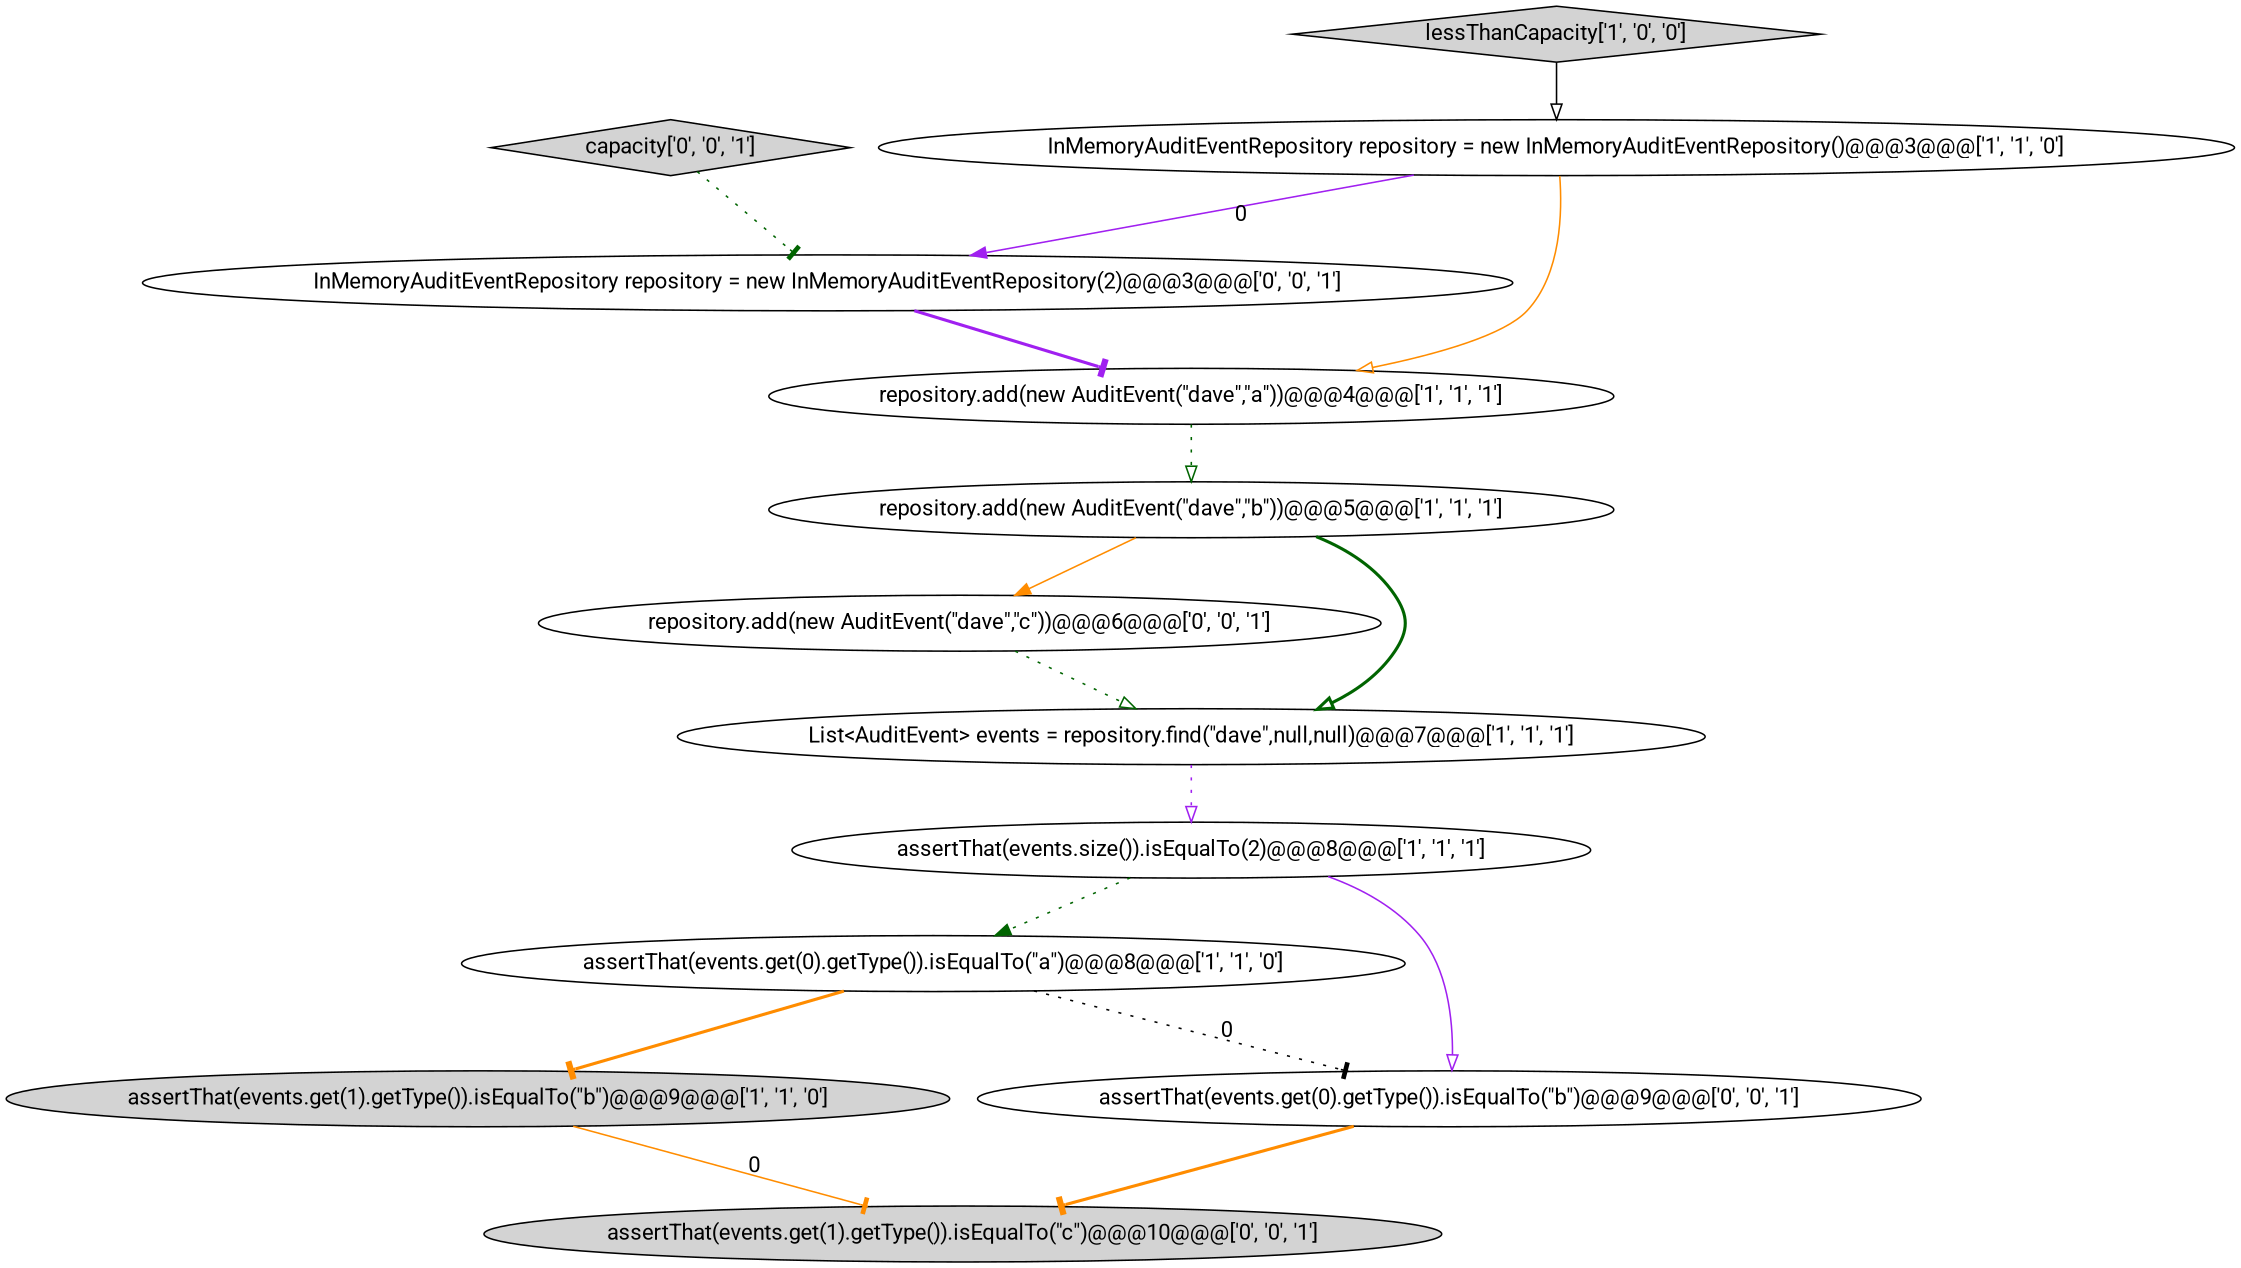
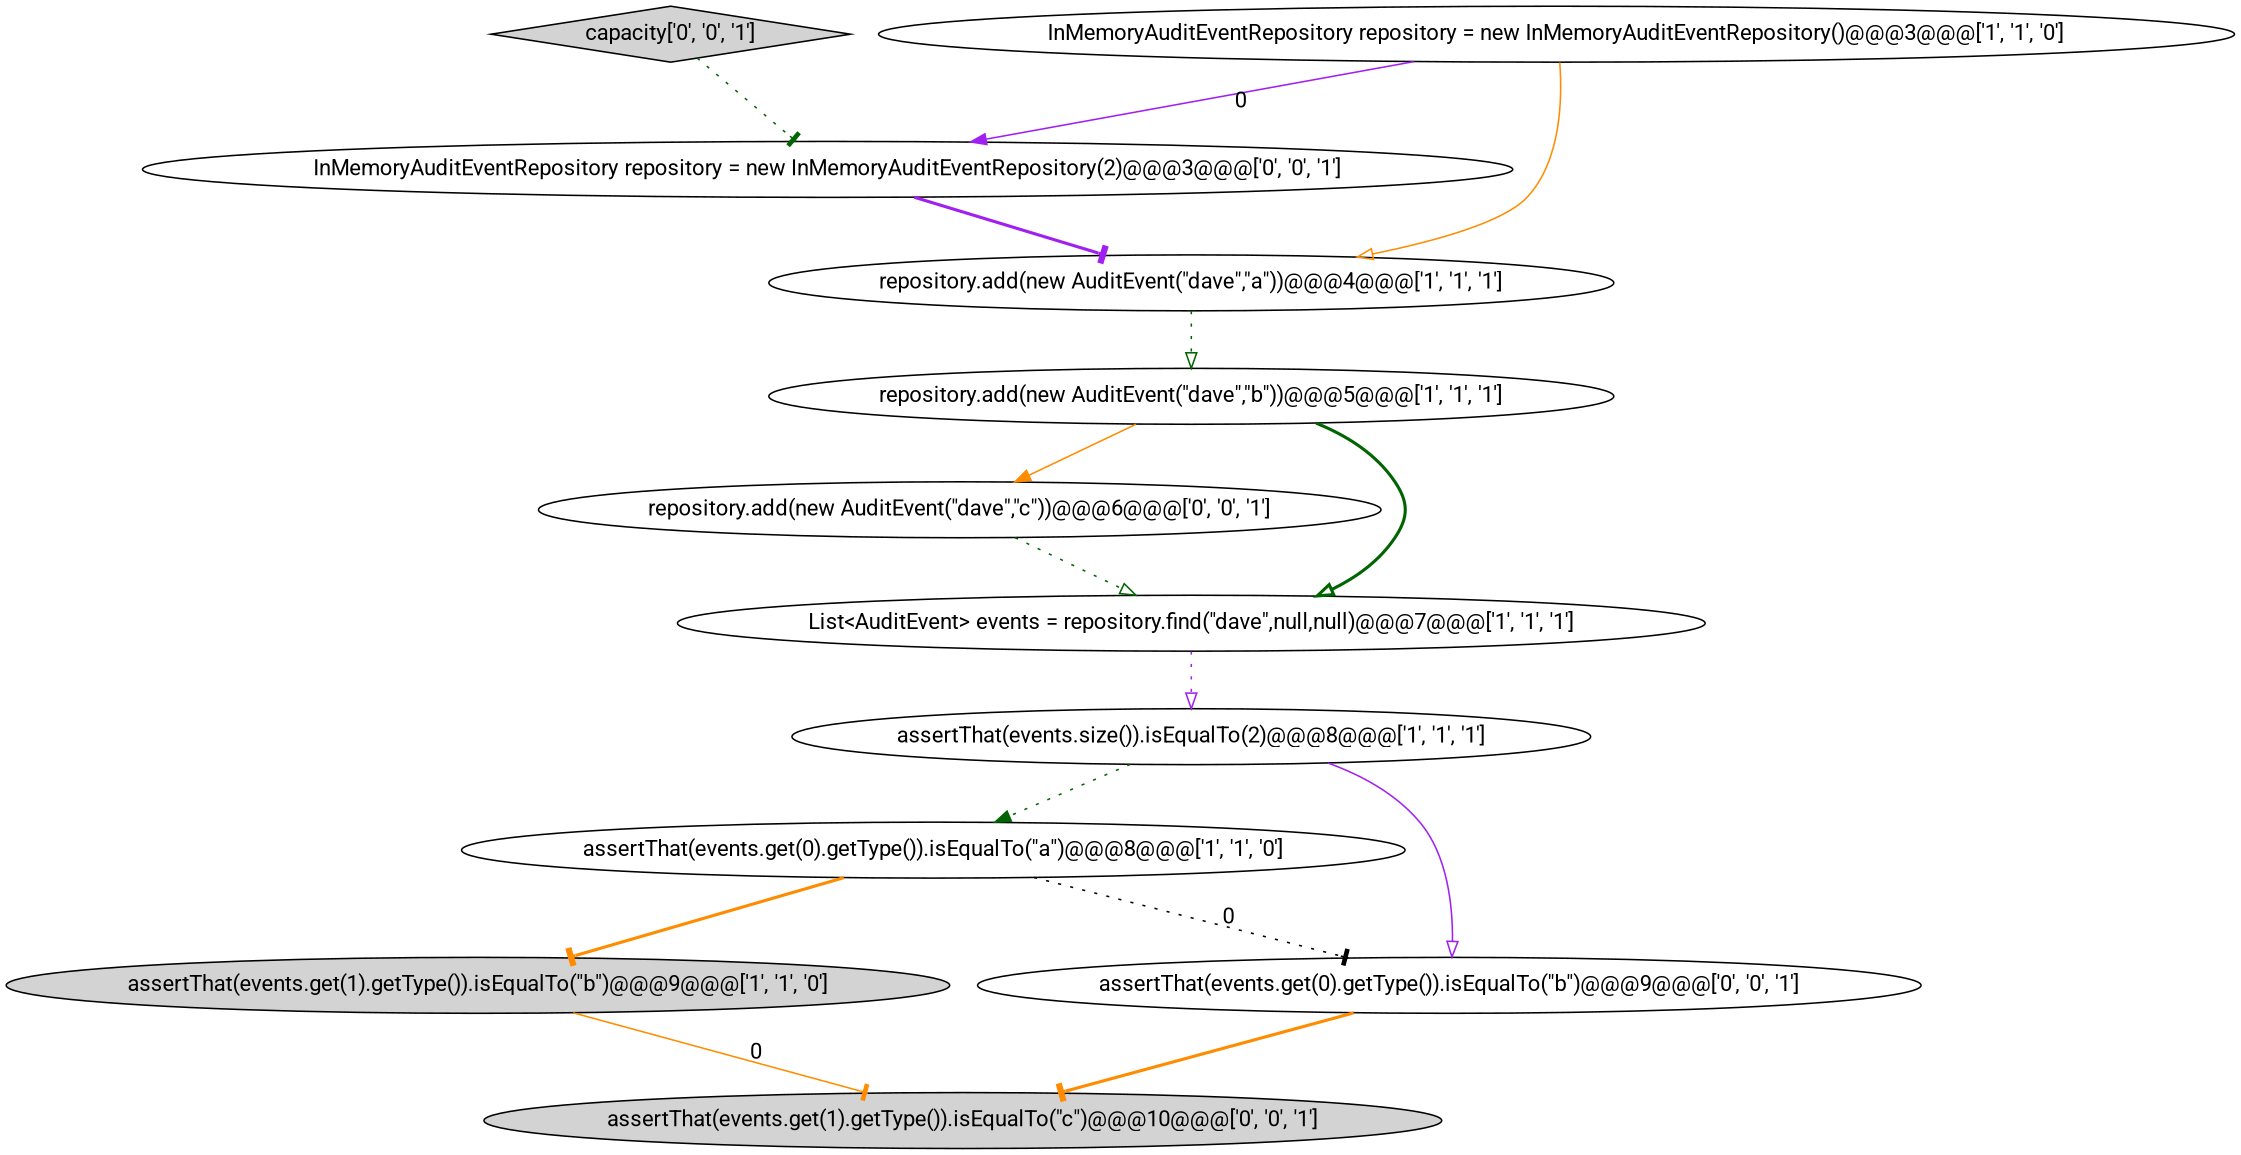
(1557, 34) -> none
